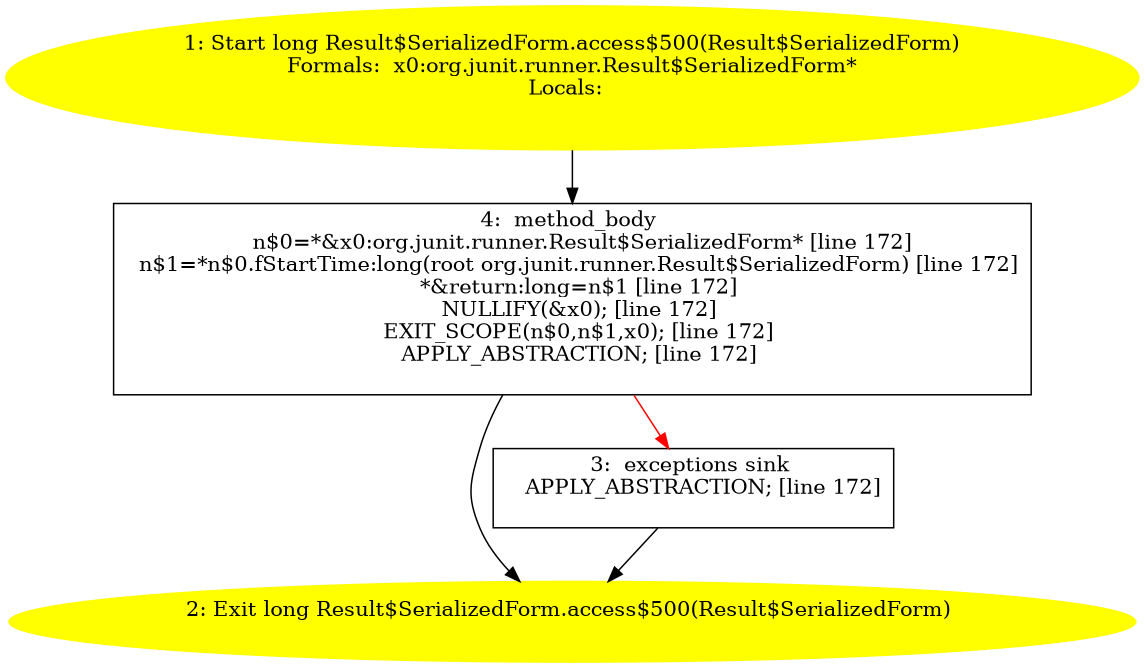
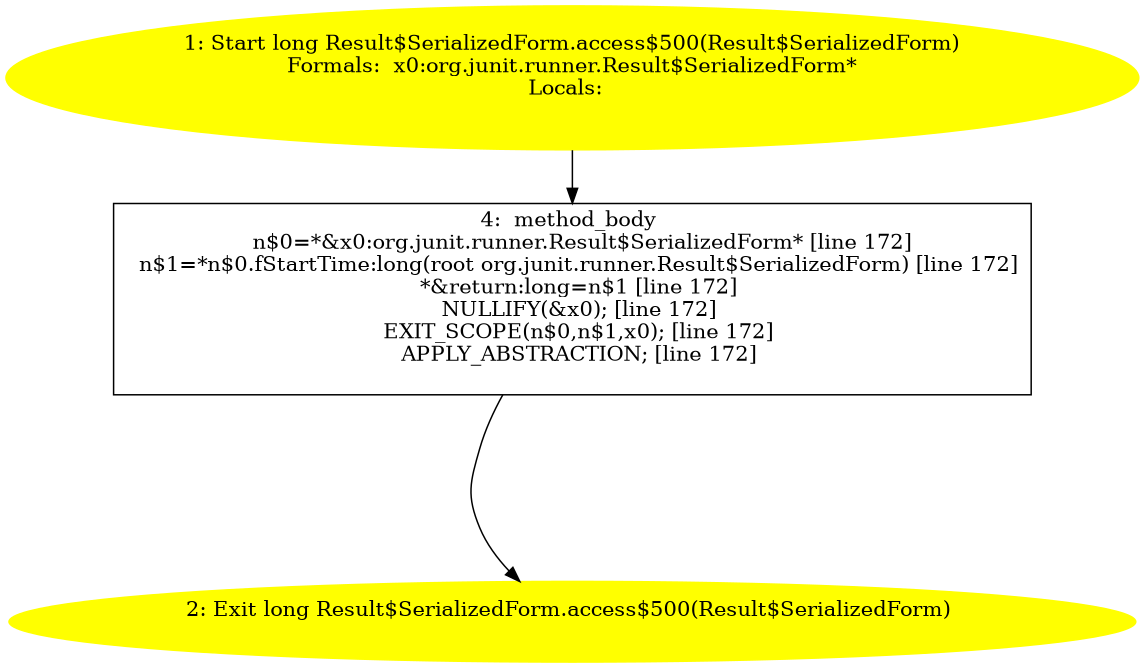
(693, 488) -> none
